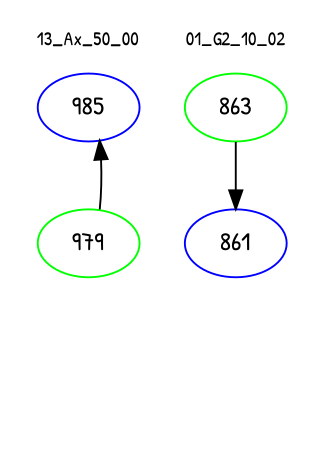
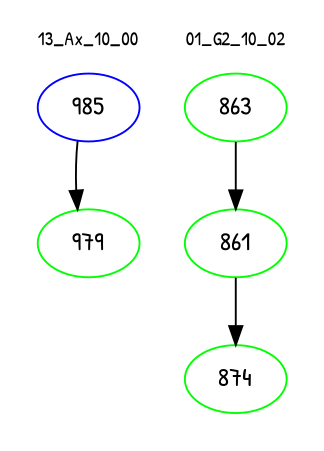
(89, 41) -> (89, 41)
(101, 185) -> (76, 166)
(236, 243) -> (236, 243)
none -> (236, 379)
